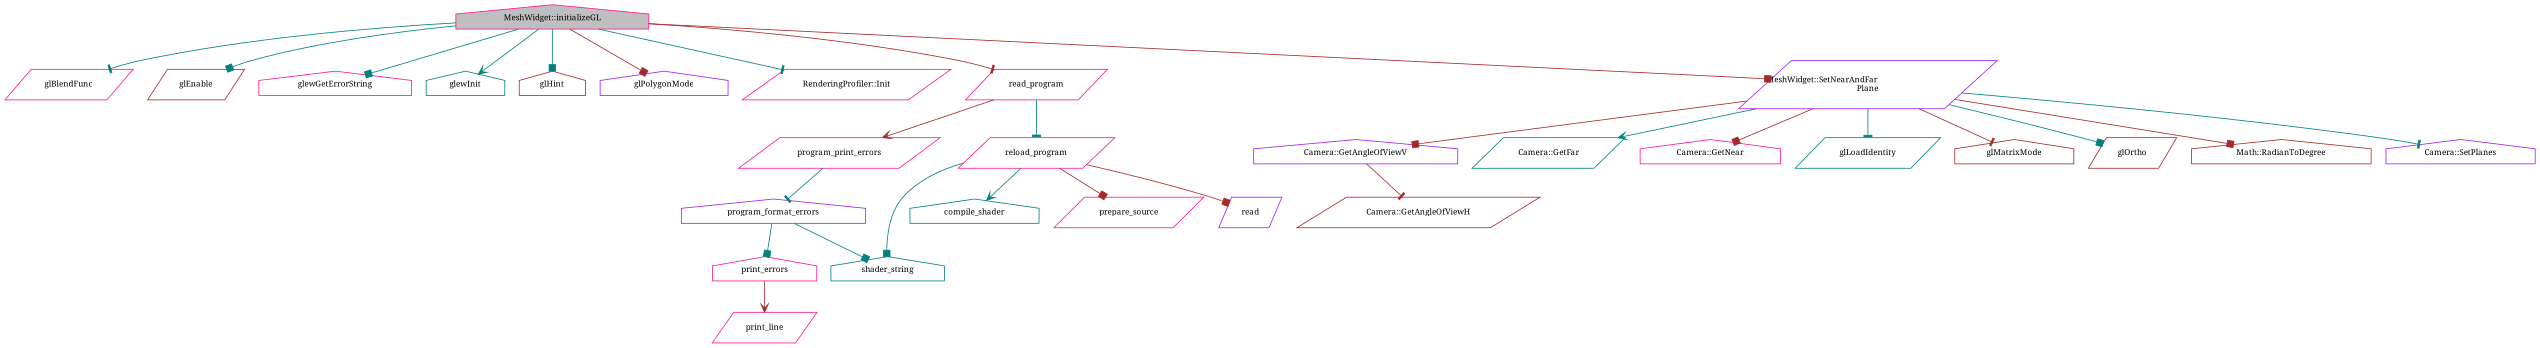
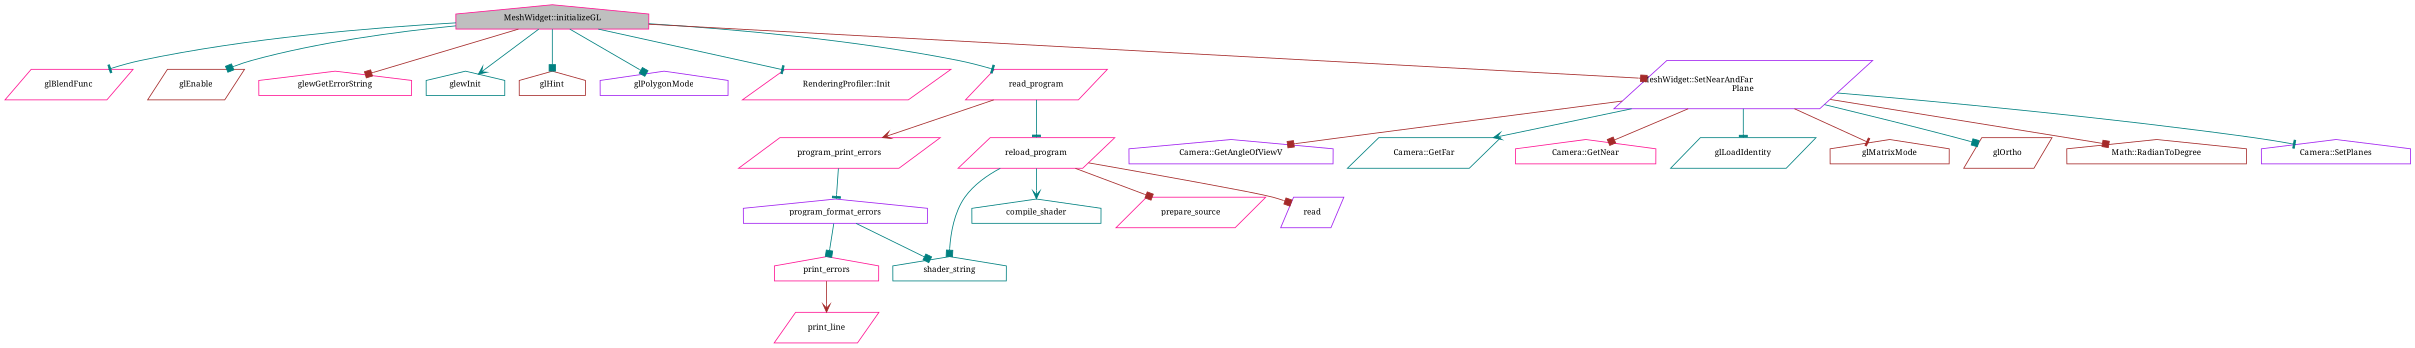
(820, 39) -> (820, 39)
(605, 49) -> (605, 49)
(446, 51) -> (446, 51)
(1418, 212) -> none
